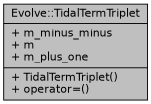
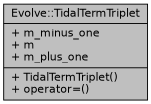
(62, 33) -> (56, 33)
